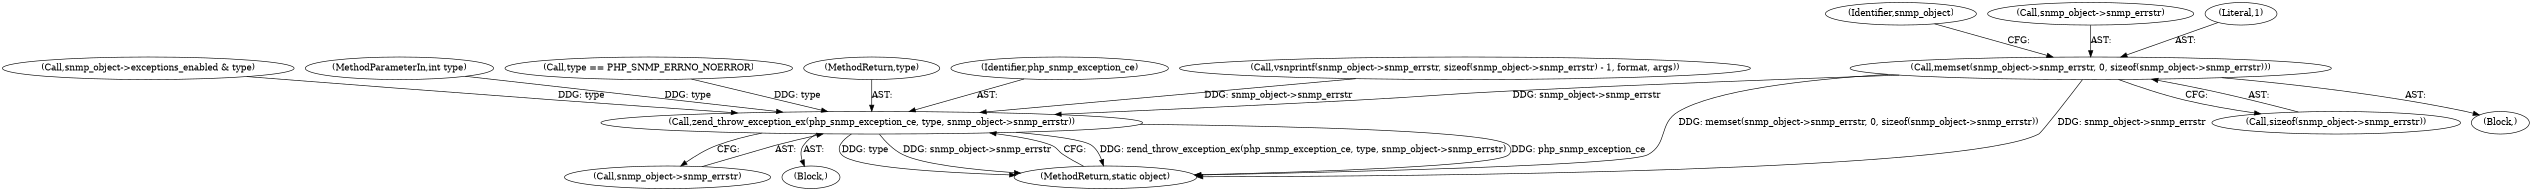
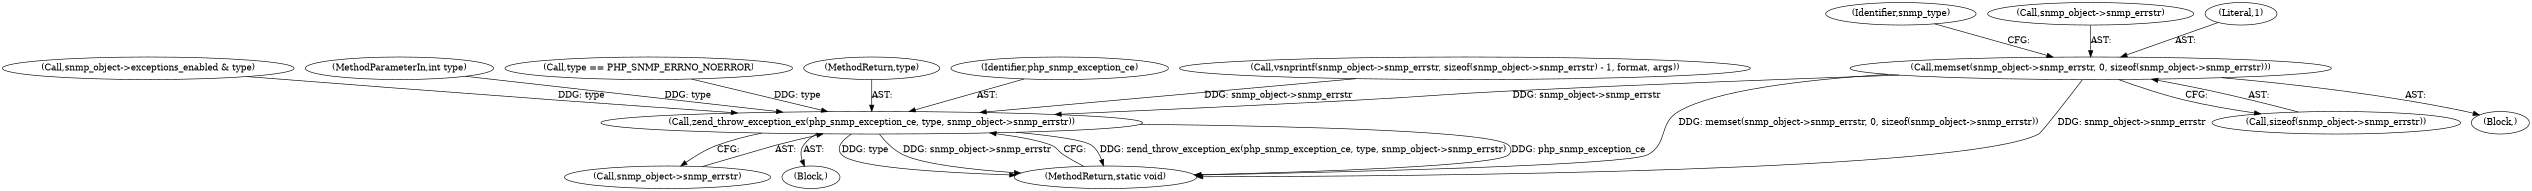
(1901, 14) -> (1901, 14)
(1105, 177) -> (1105, 177)
